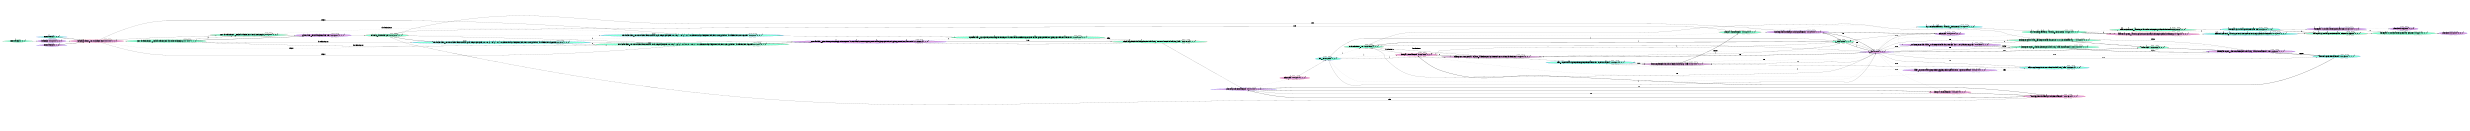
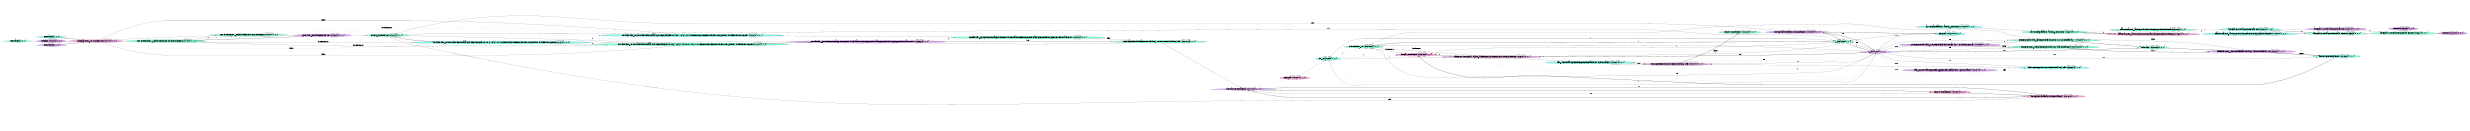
(1062, 27) -> (1119, 30)
(1950, 34) -> (1950, 34)
